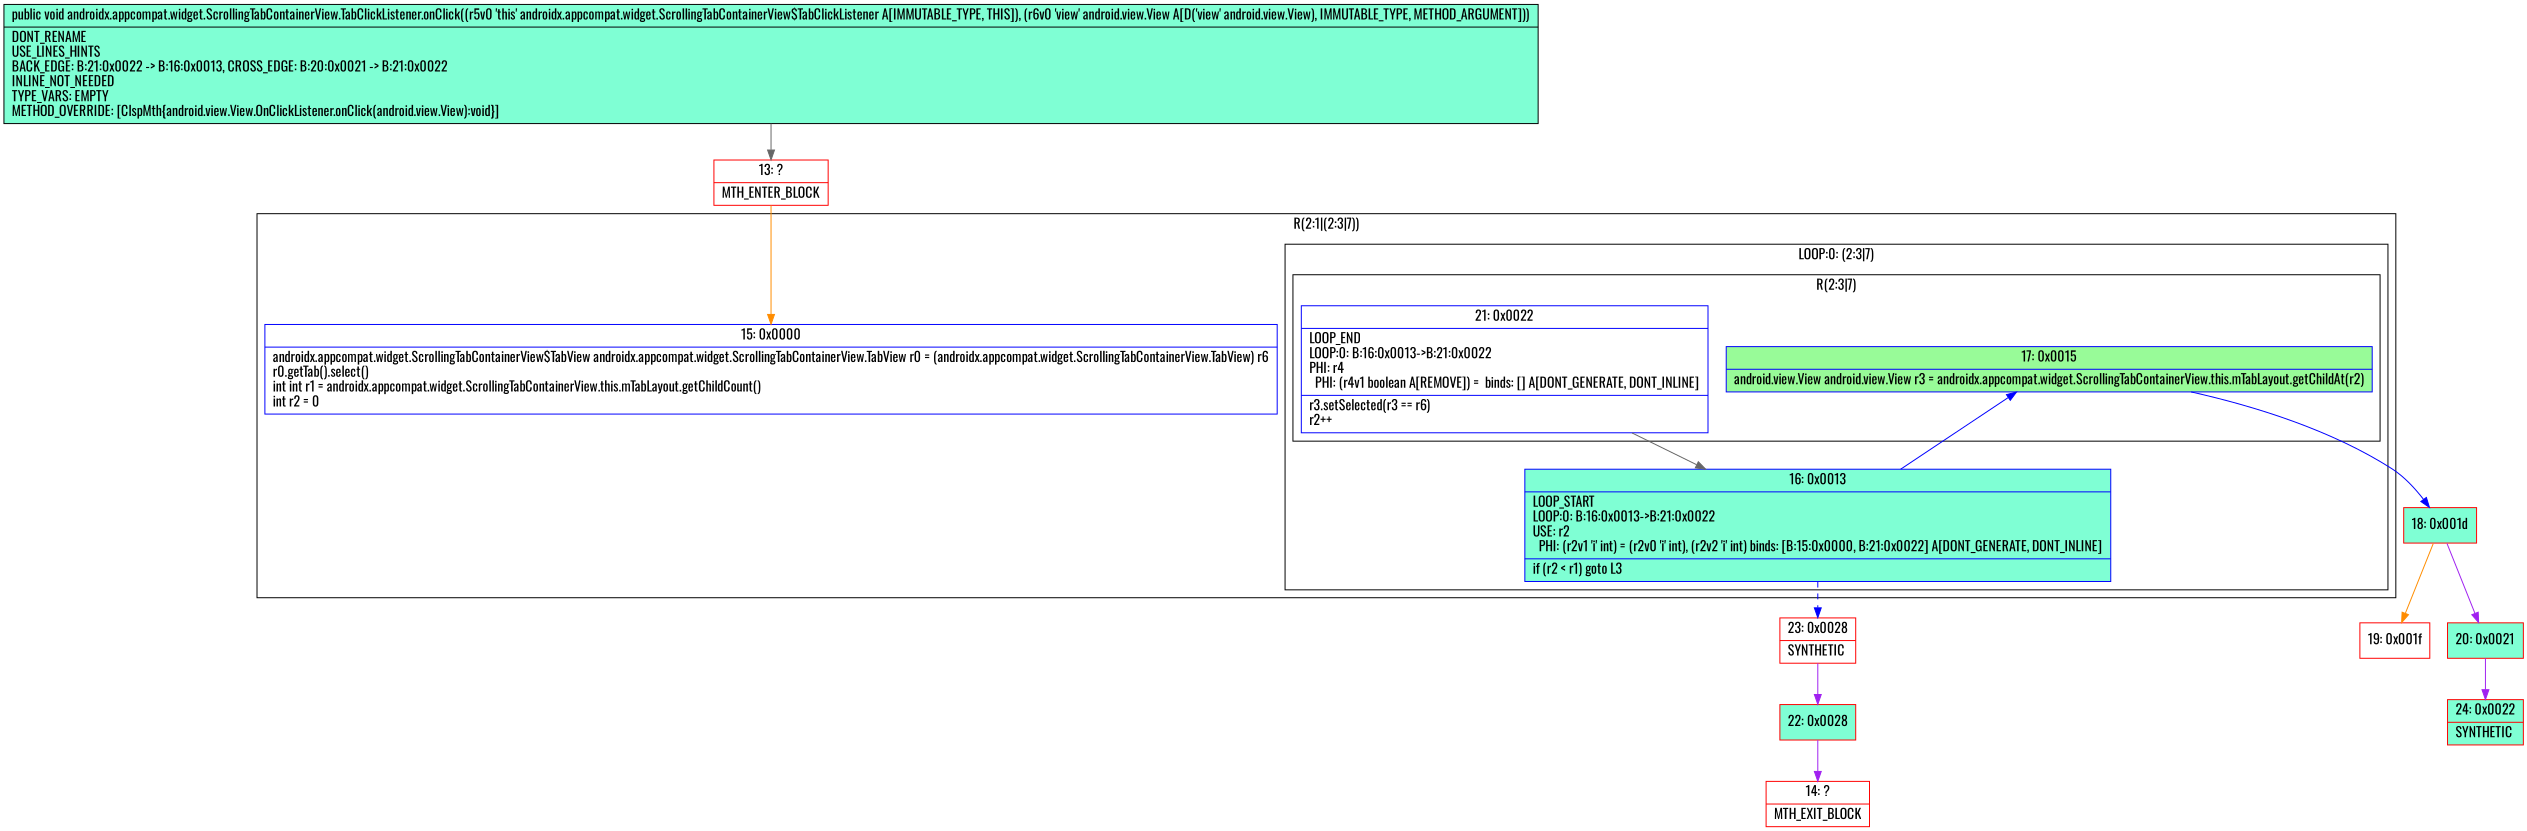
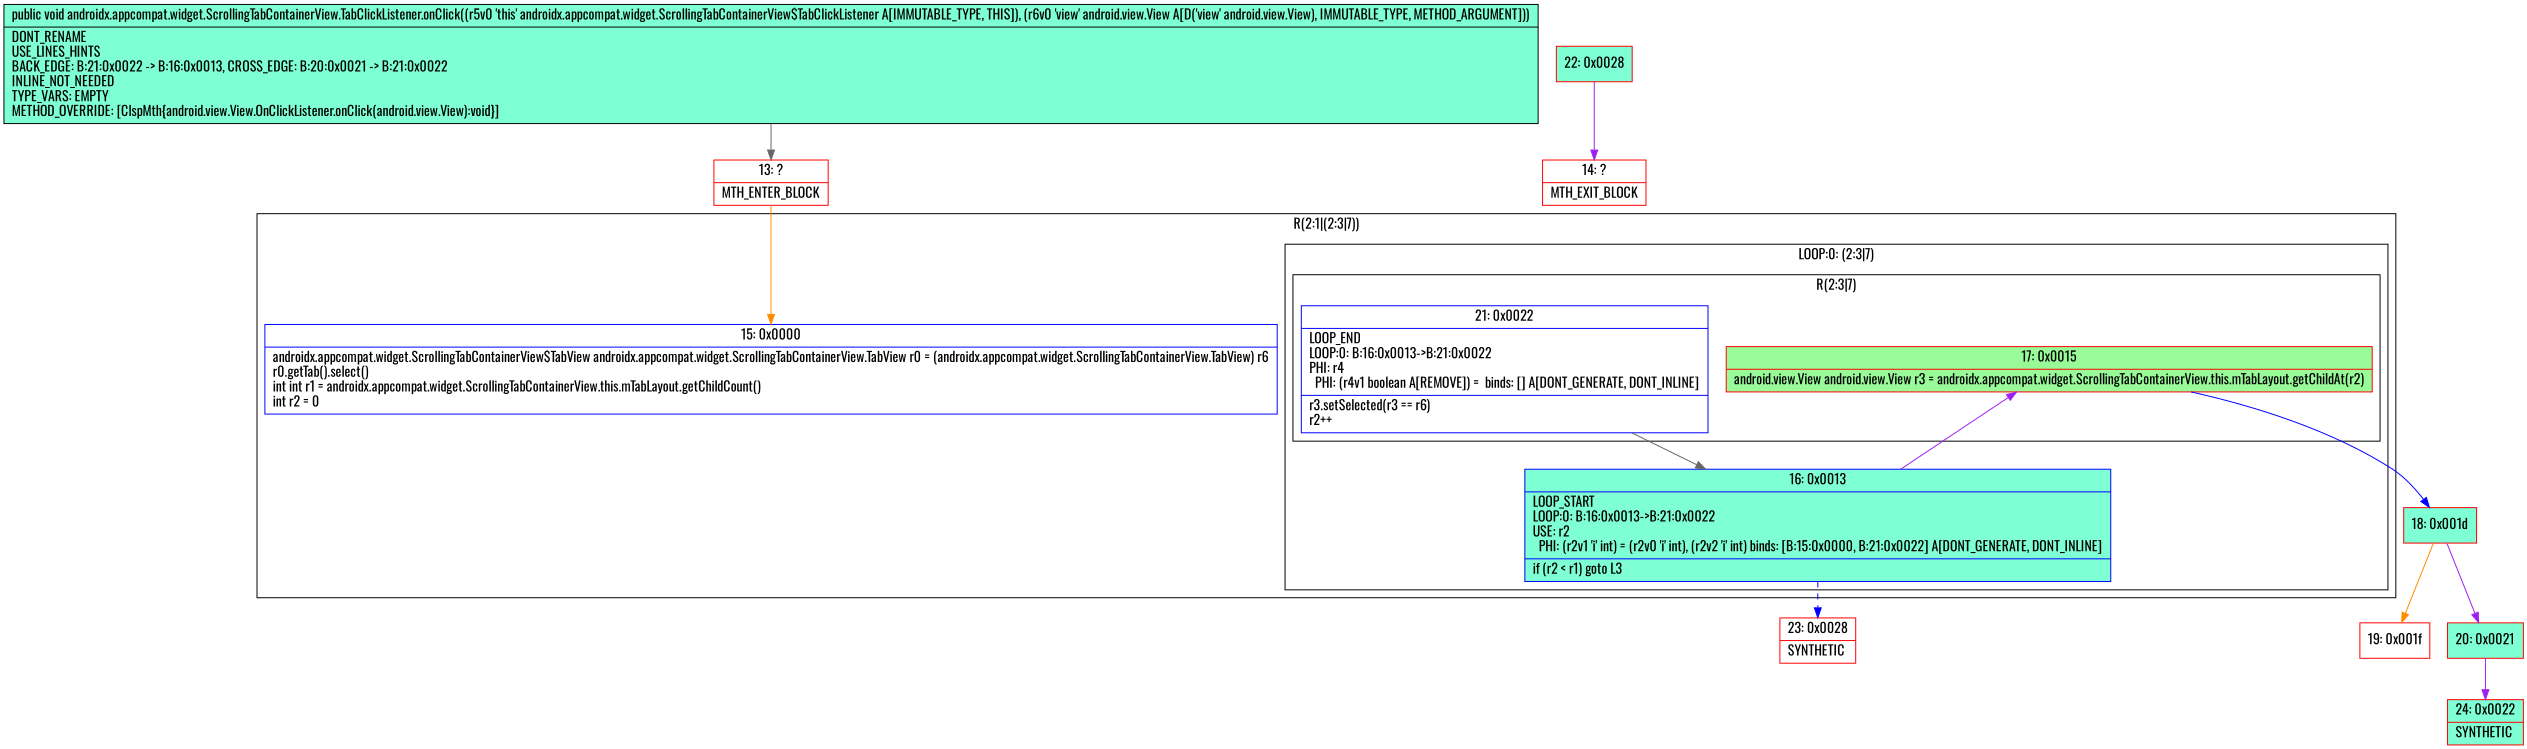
(2049, 369) -> (2049, 369)
(1954, 433) -> (1954, 433)
(1818, 679) -> none
